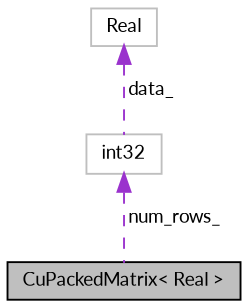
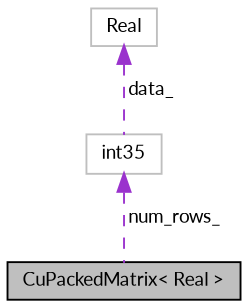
(124, 154) -> (124, 154)
